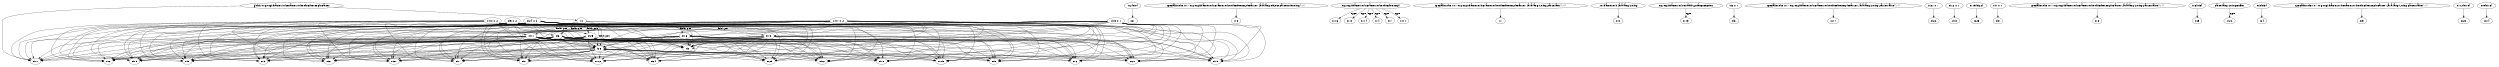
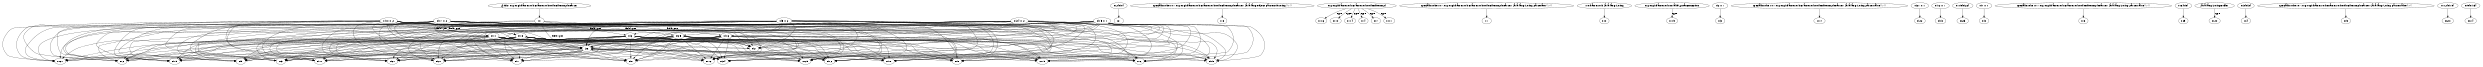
(2230, 6) -> (2215, 6)
(92, 9) -> (416, 47)
